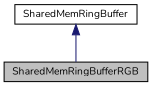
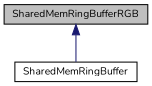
(76, 48) -> (76, 48)
